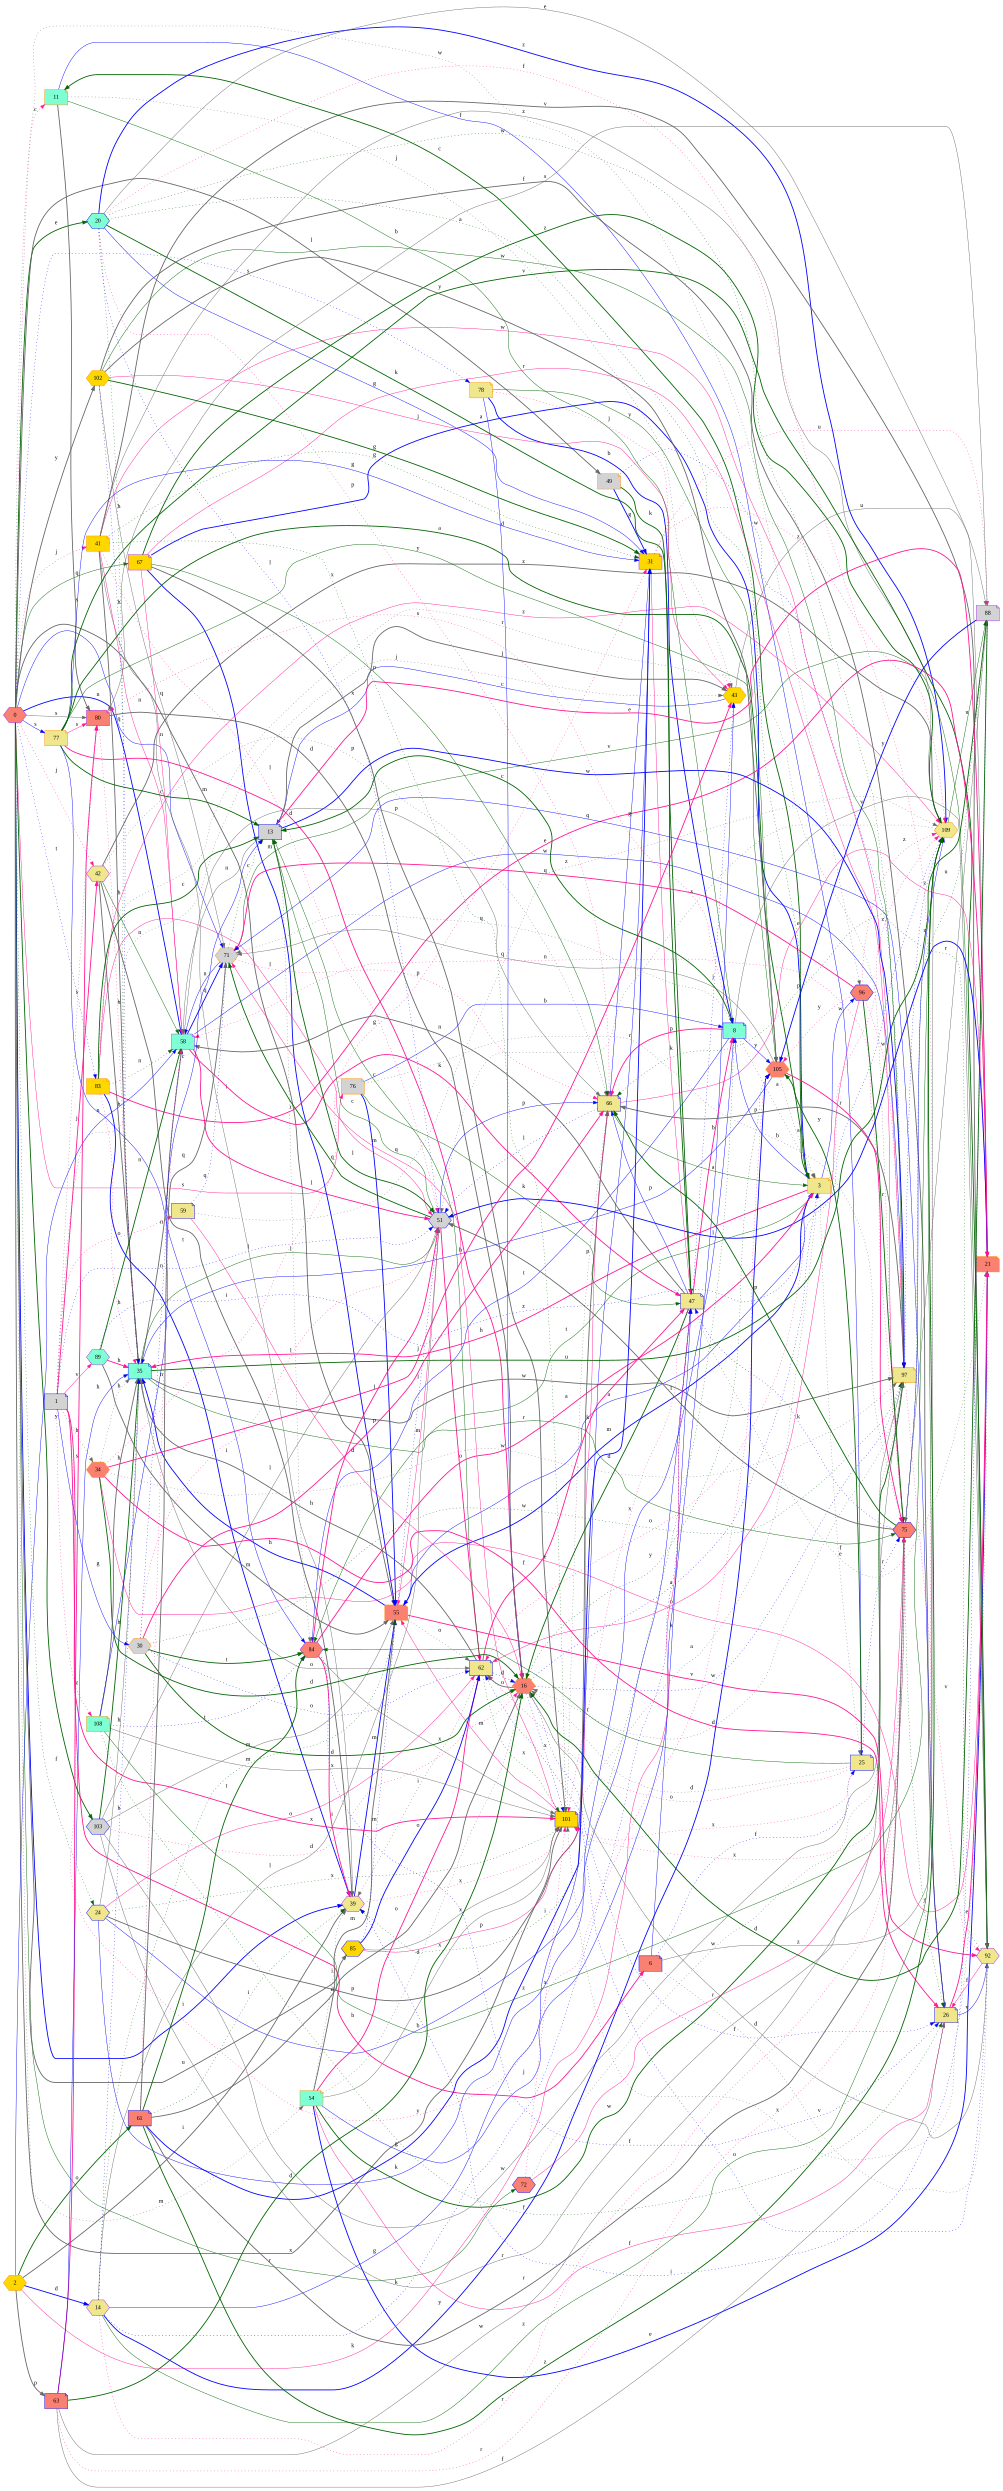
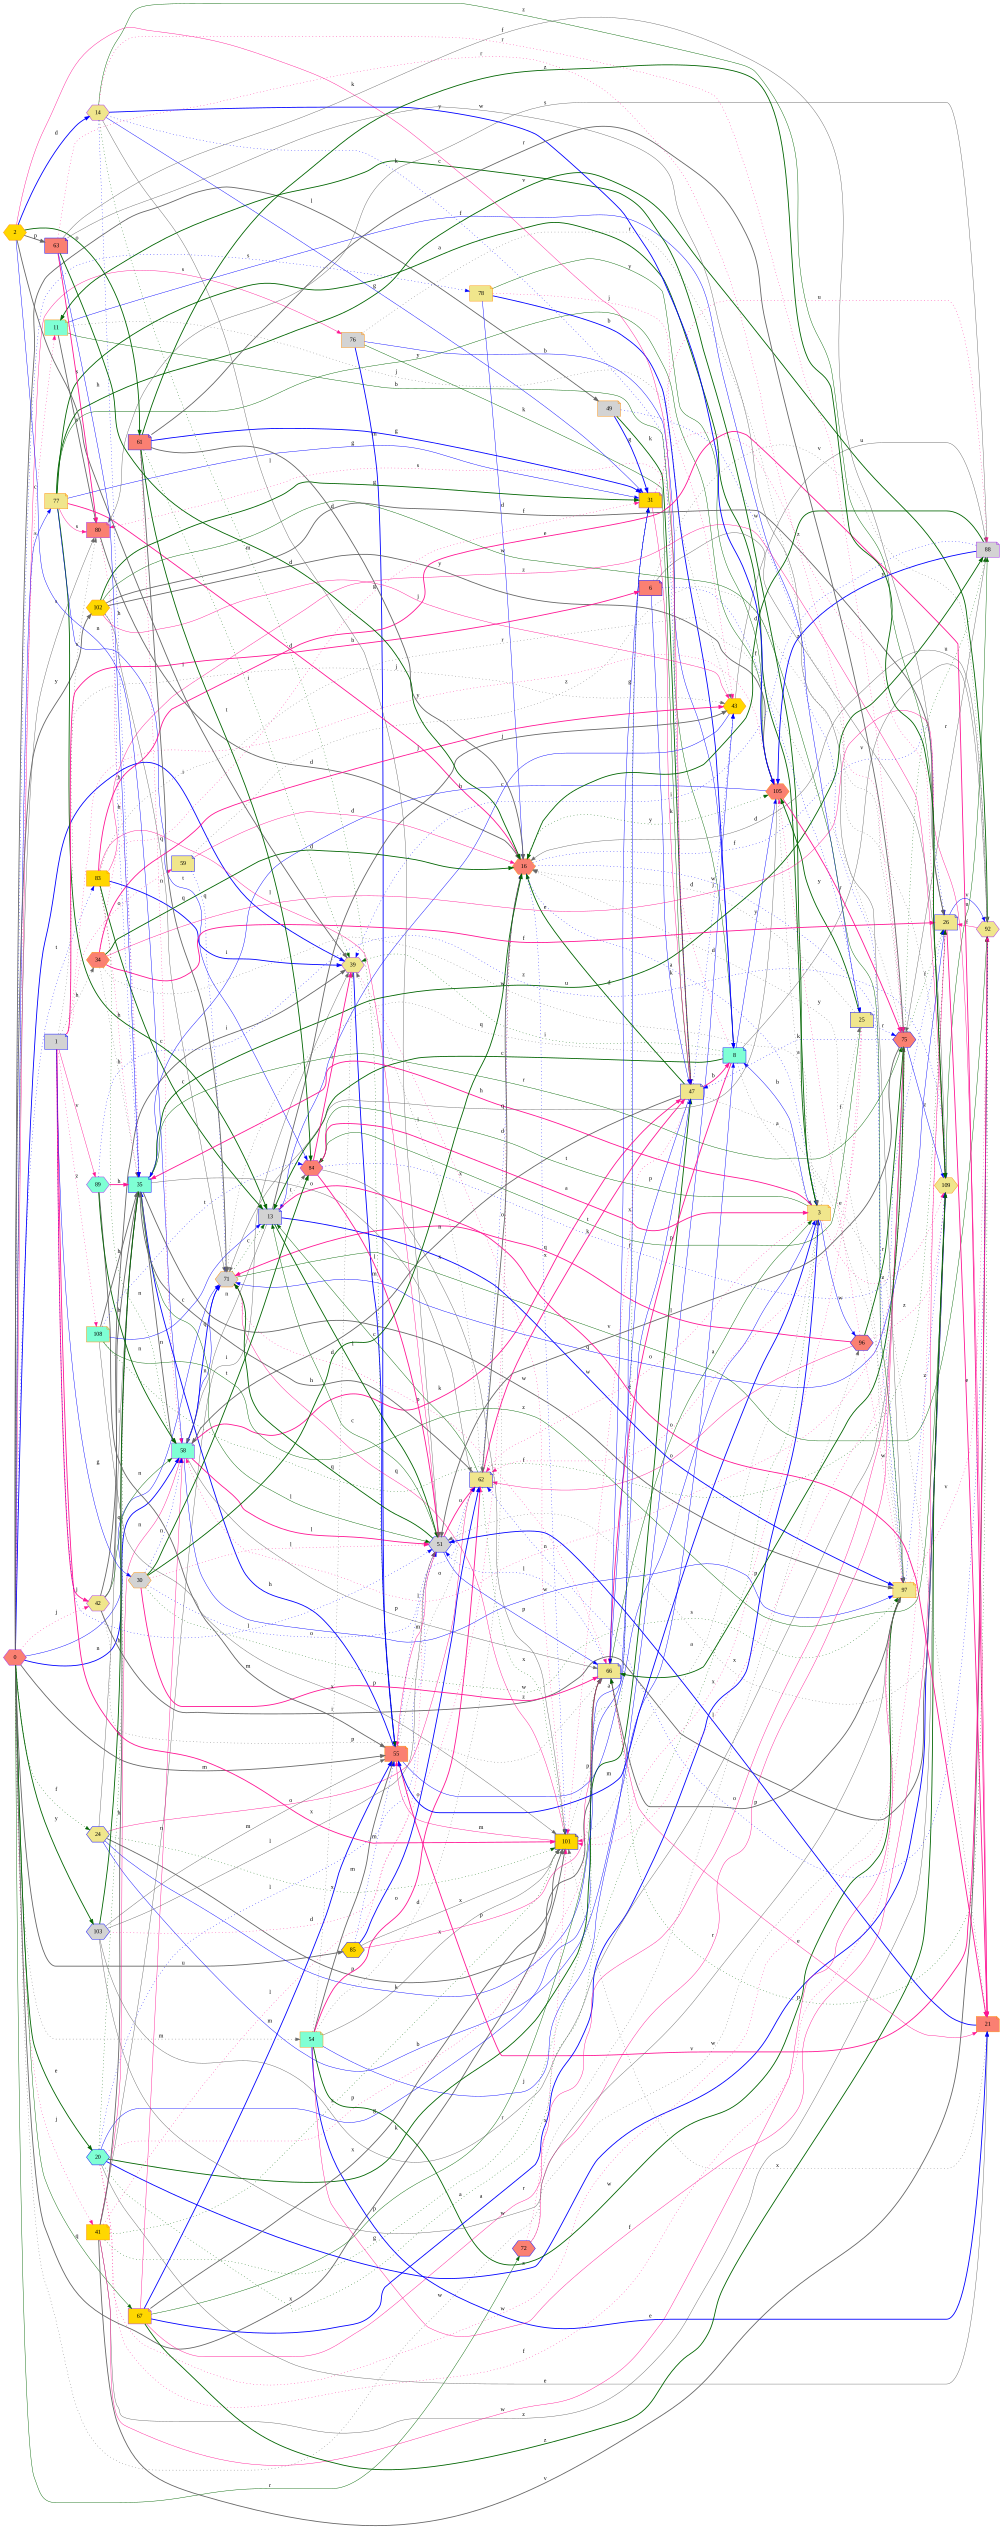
(777, 481) -> (585, 2199)
(475, 1319) -> none
(119, 1720) -> (119, 1411)
